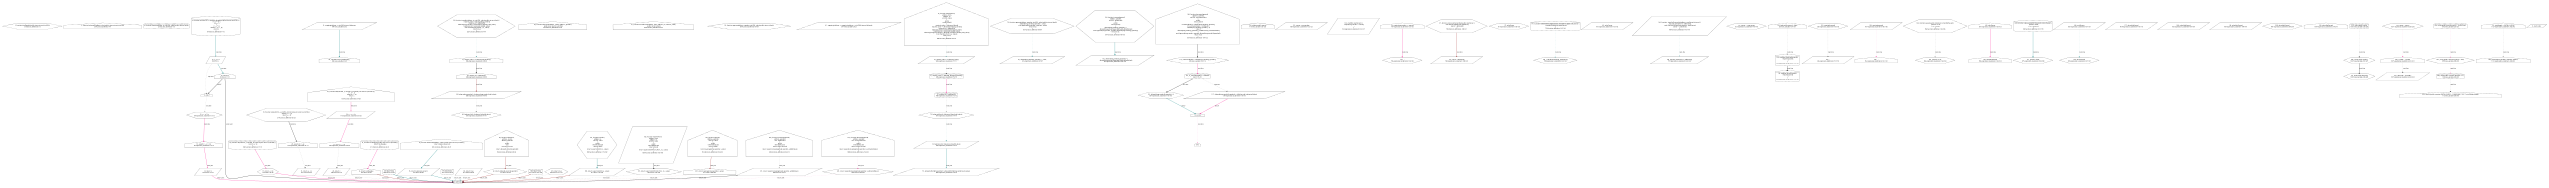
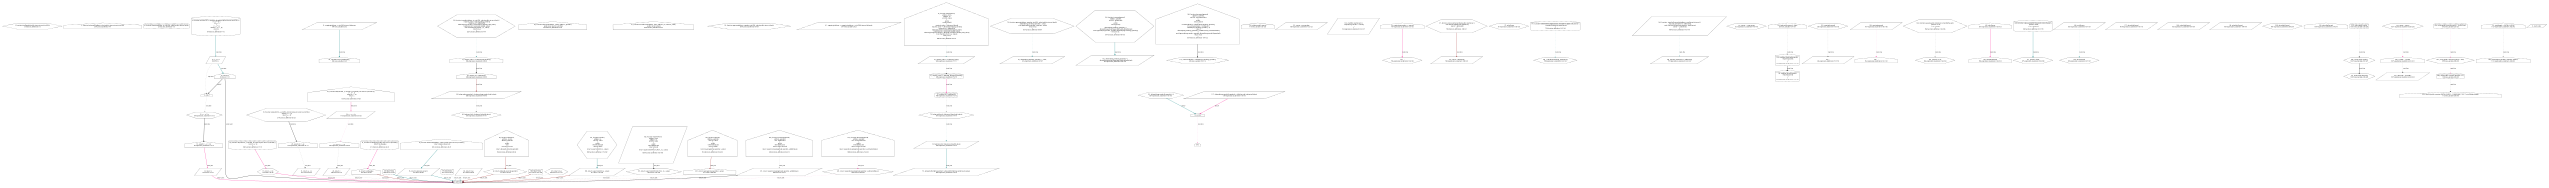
(1607, 26) -> none
(1198, 76) -> none
(204, 129) -> (204, 129)
(345, 130) -> (345, 130)
